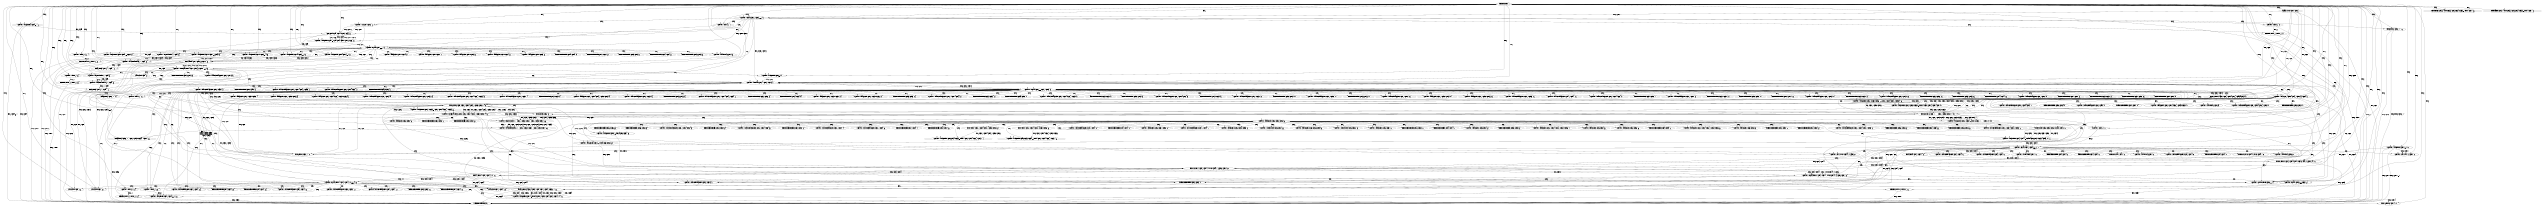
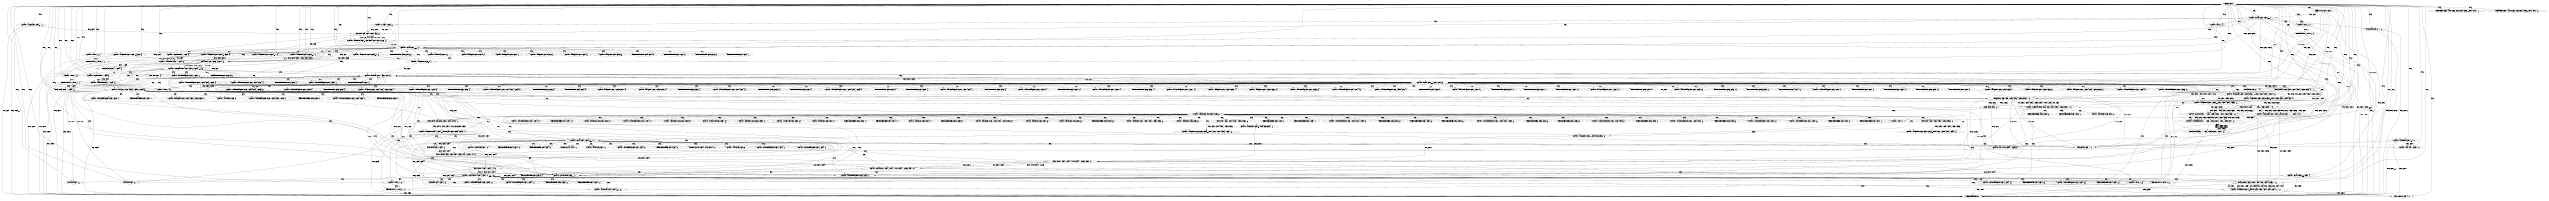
(486, 70) -> (393, 58)
(1599, 100) -> none
